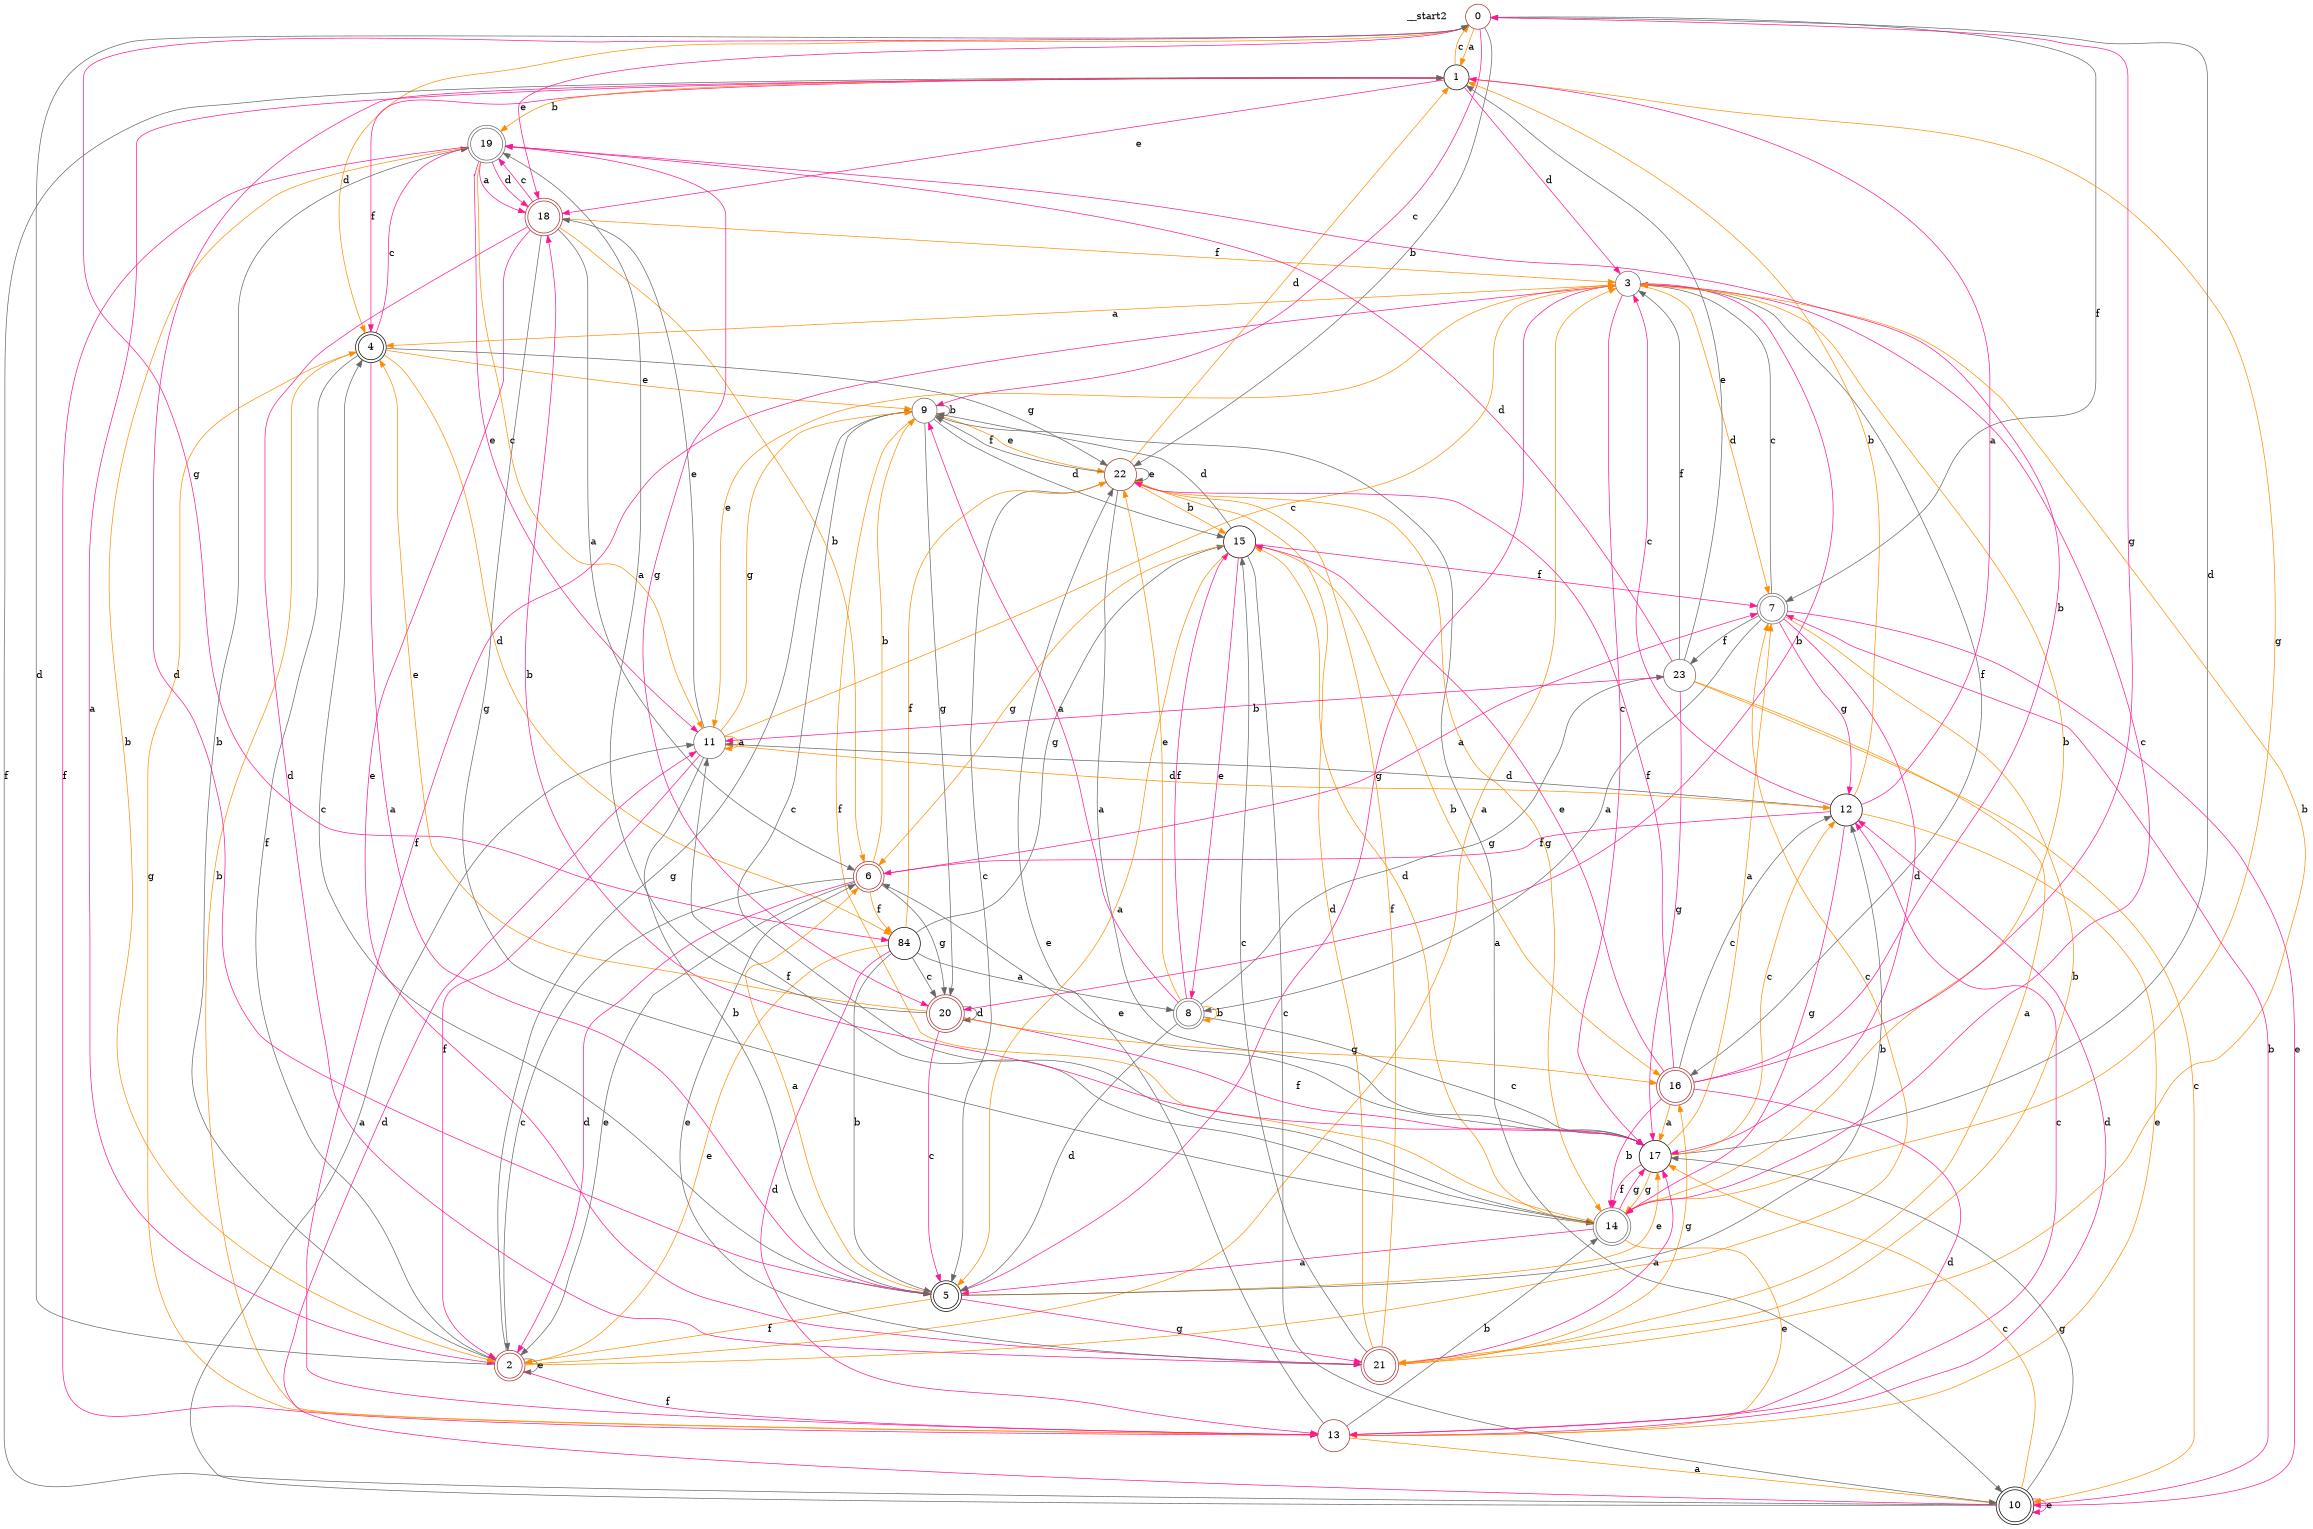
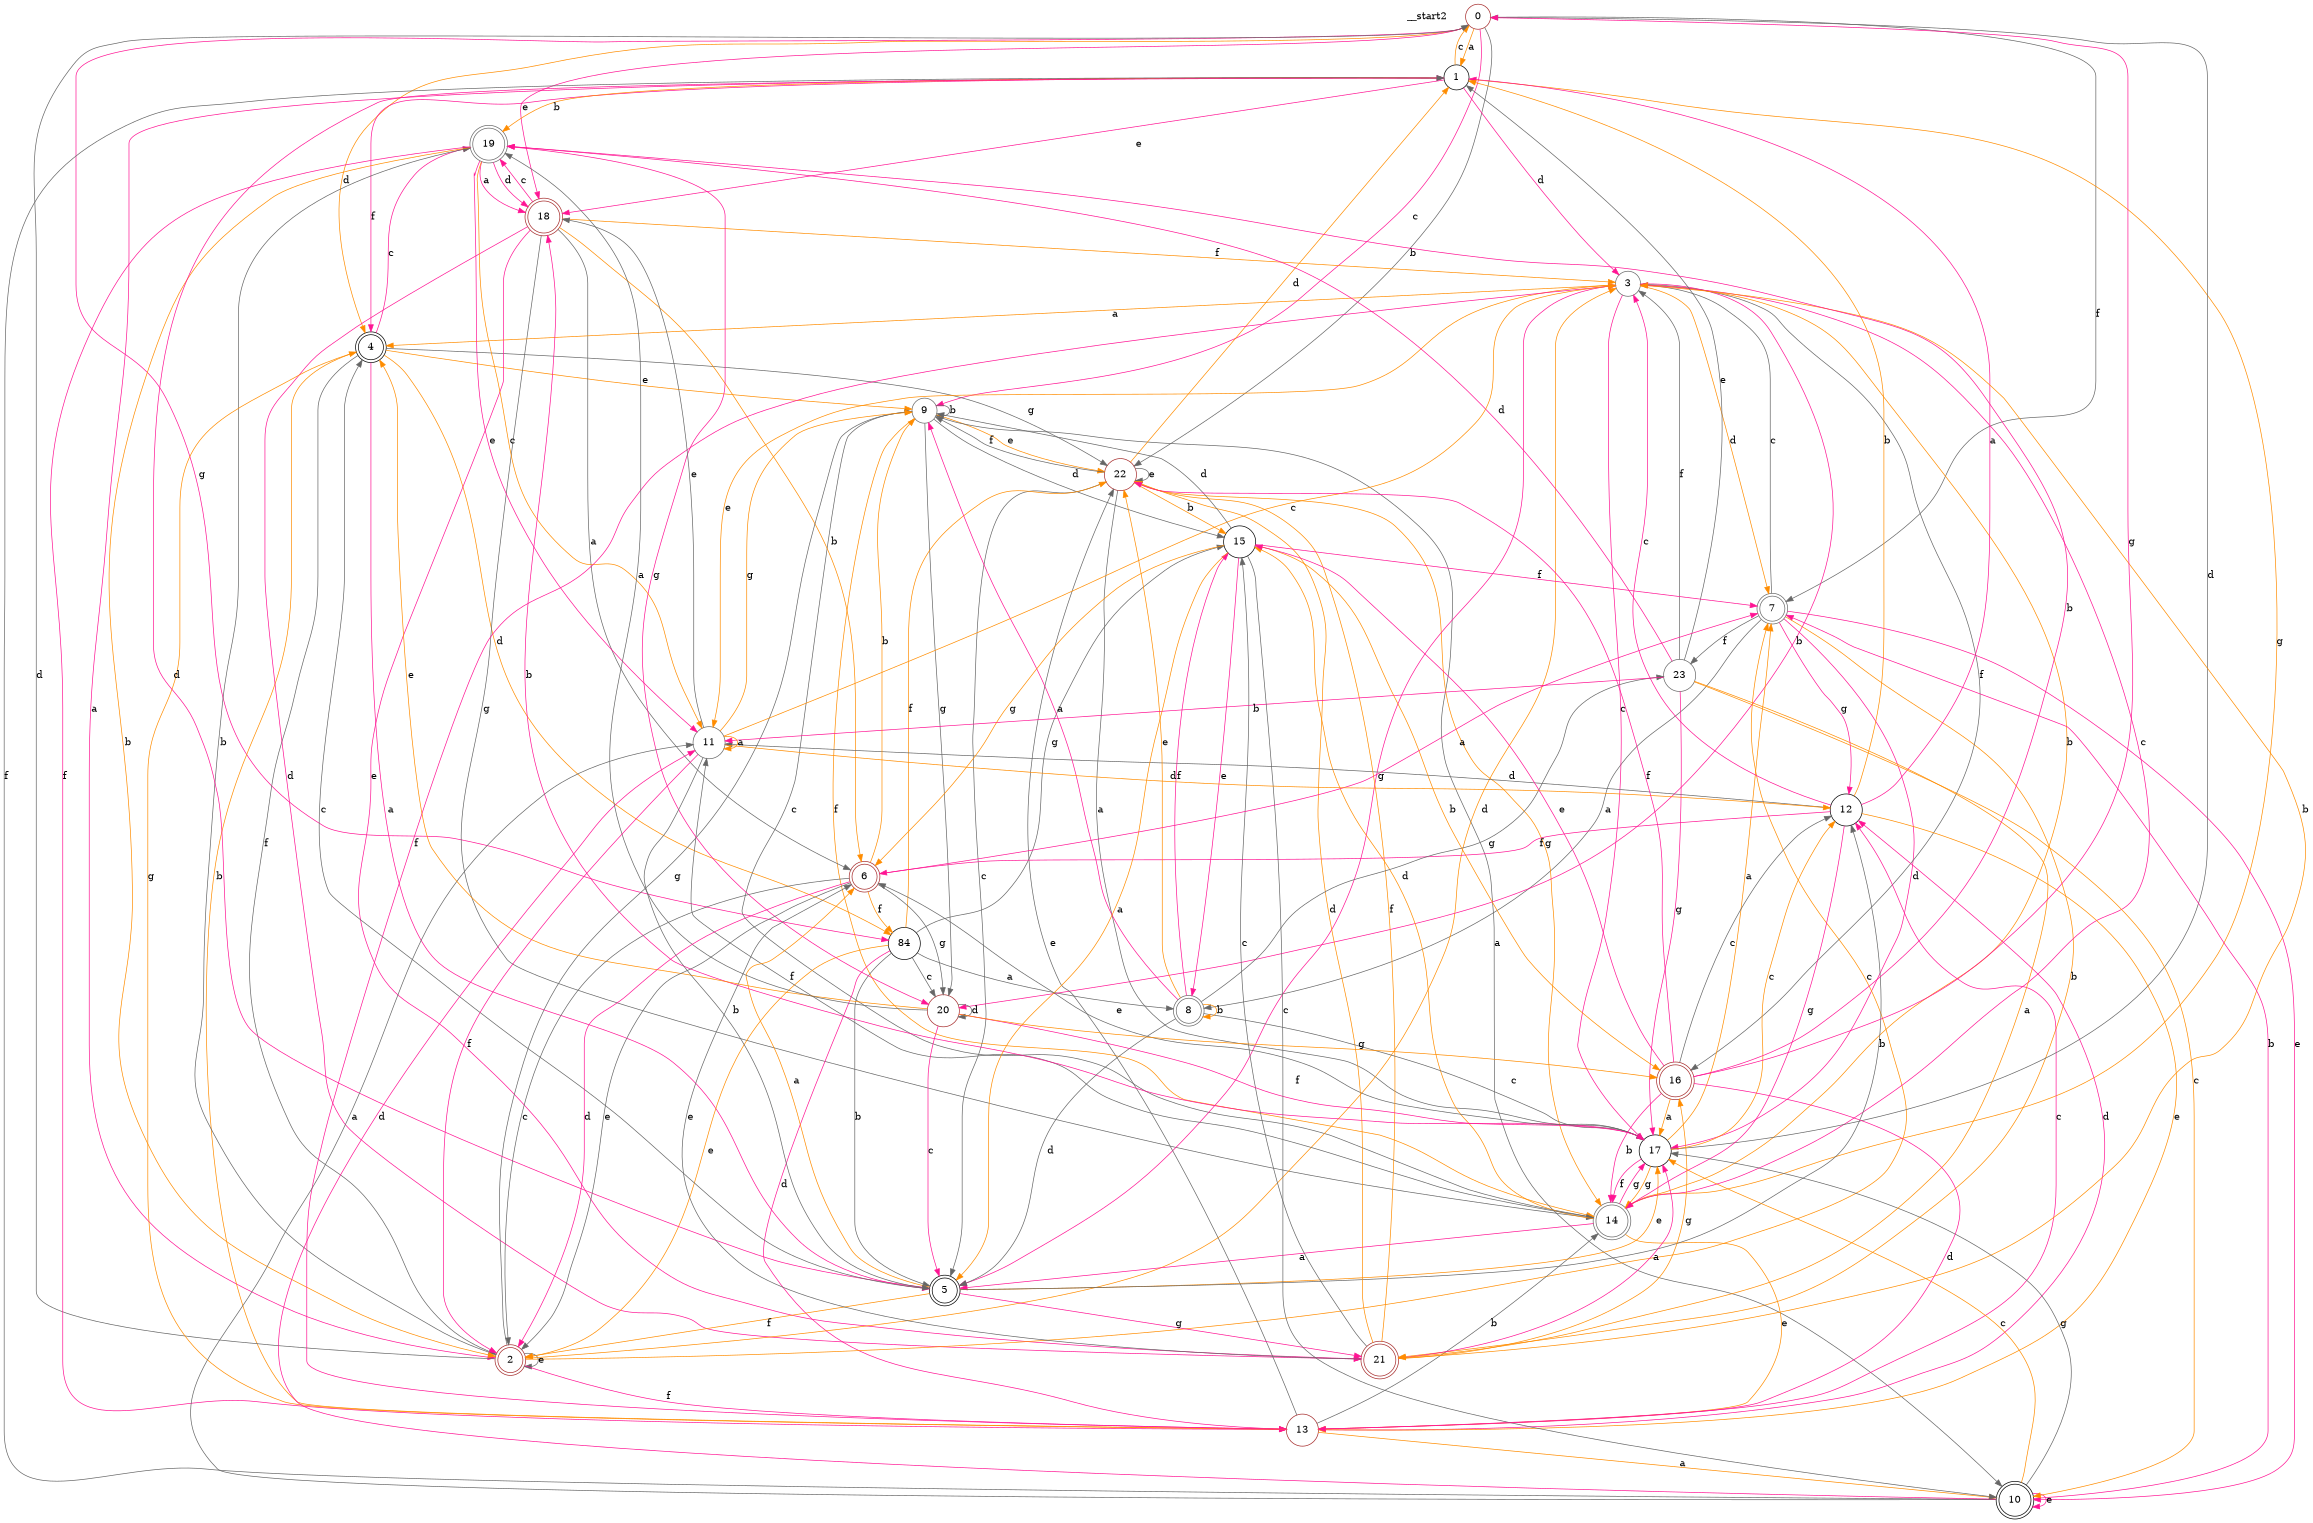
(1484, 810) -> (1485, 810)
(945, 1014) -> (943, 1011)
